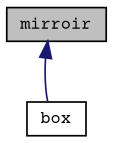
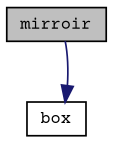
(45, 80) -> (68, 63)
